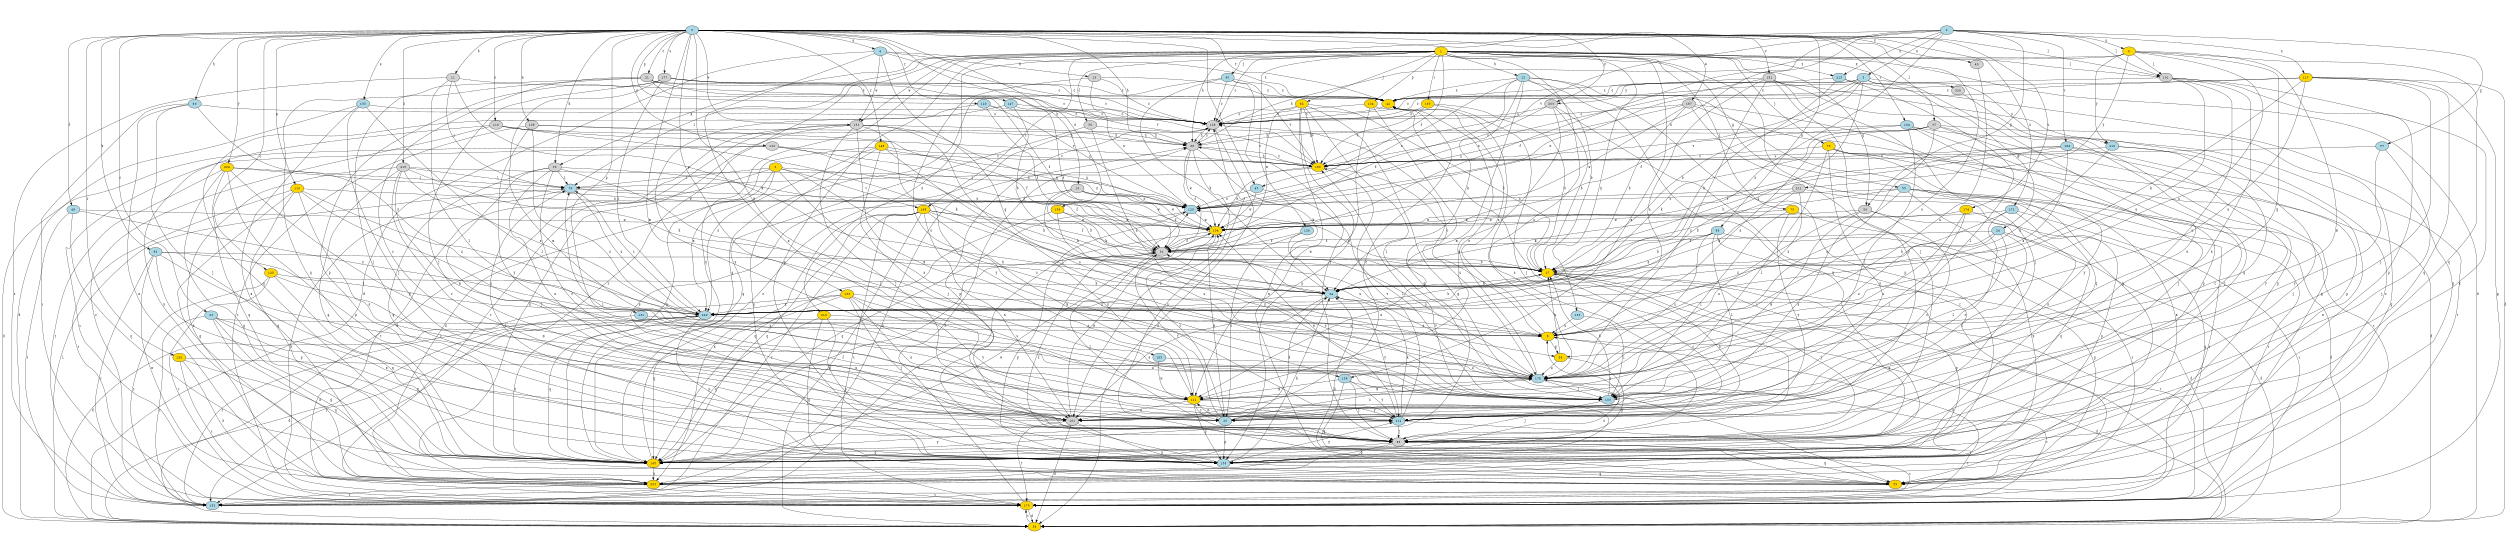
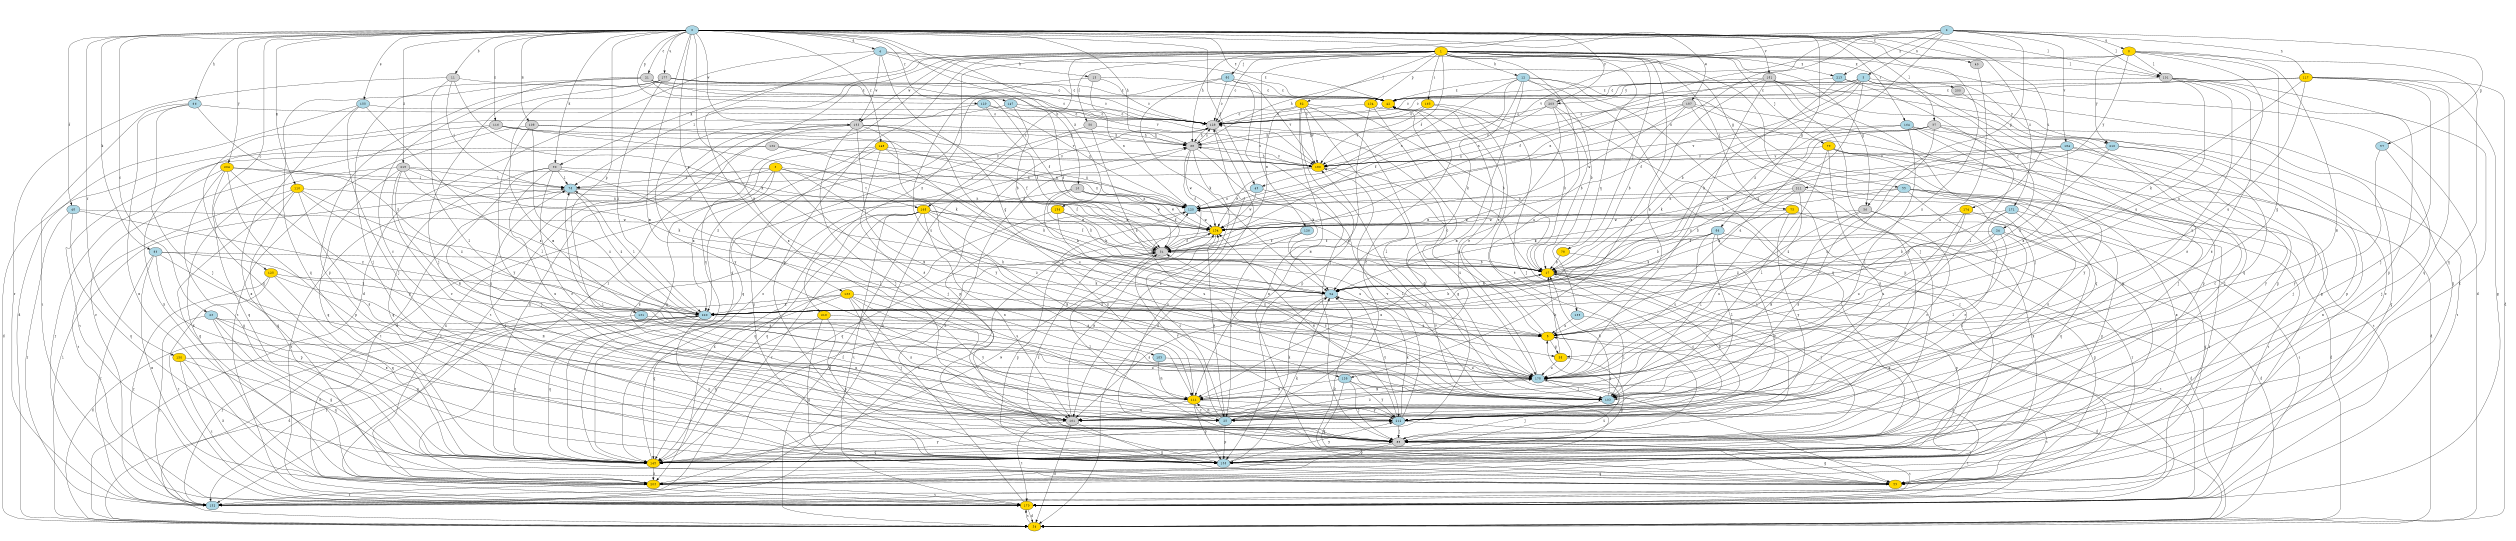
(655, 117) -> none
(1851, 159) -> none
none -> (1563, 252)
